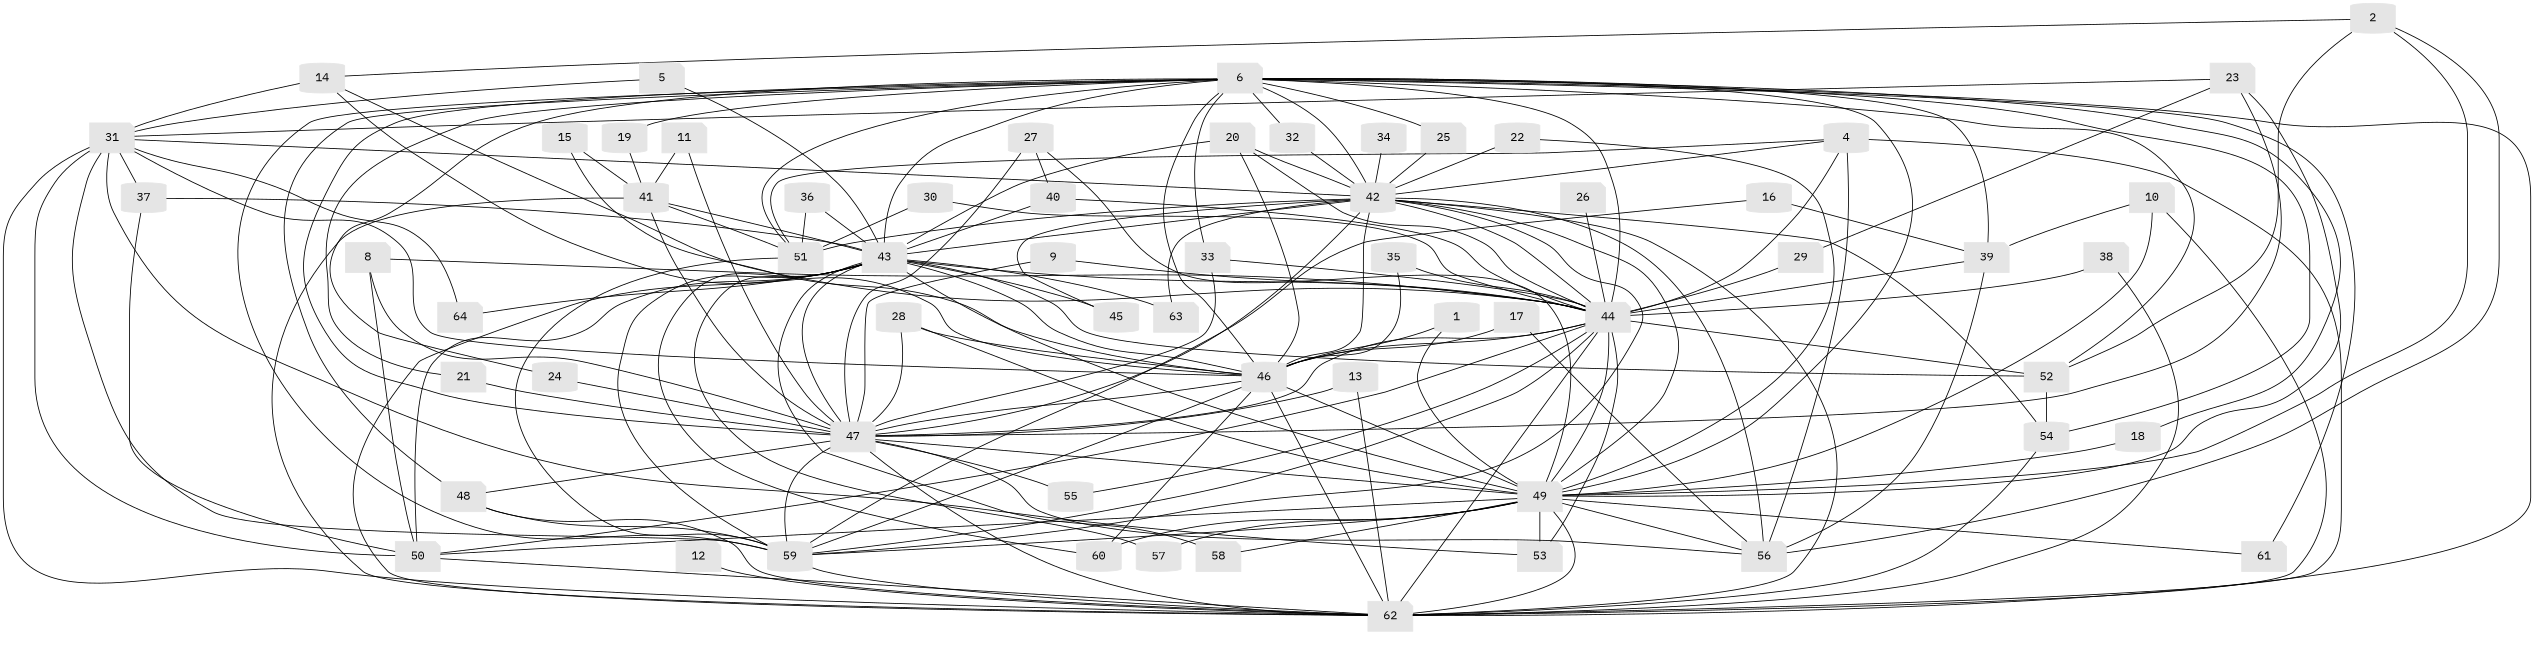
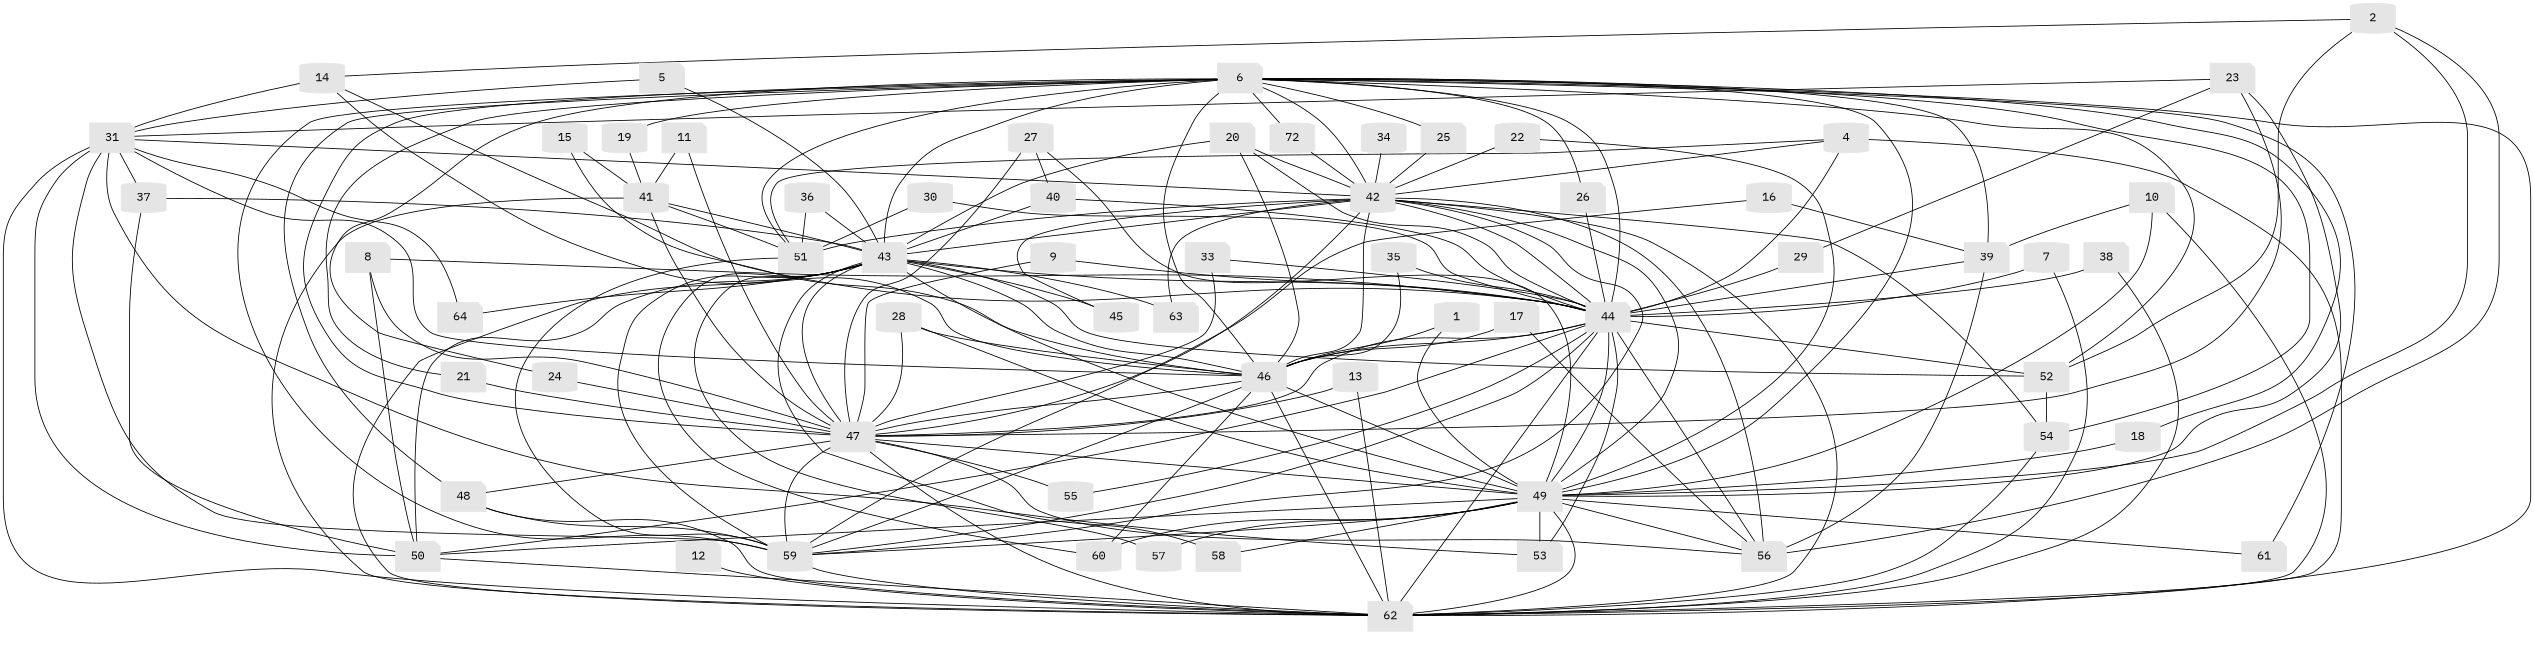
(1292, 138) -> (1292, 138)
(1195, 165) -> (1529, 114)
none -> (2046, 257)
(1831, 341) -> (1683, 432)
